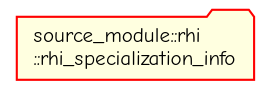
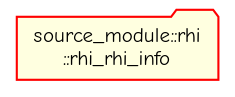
(135, 48) -> (118, 48)
